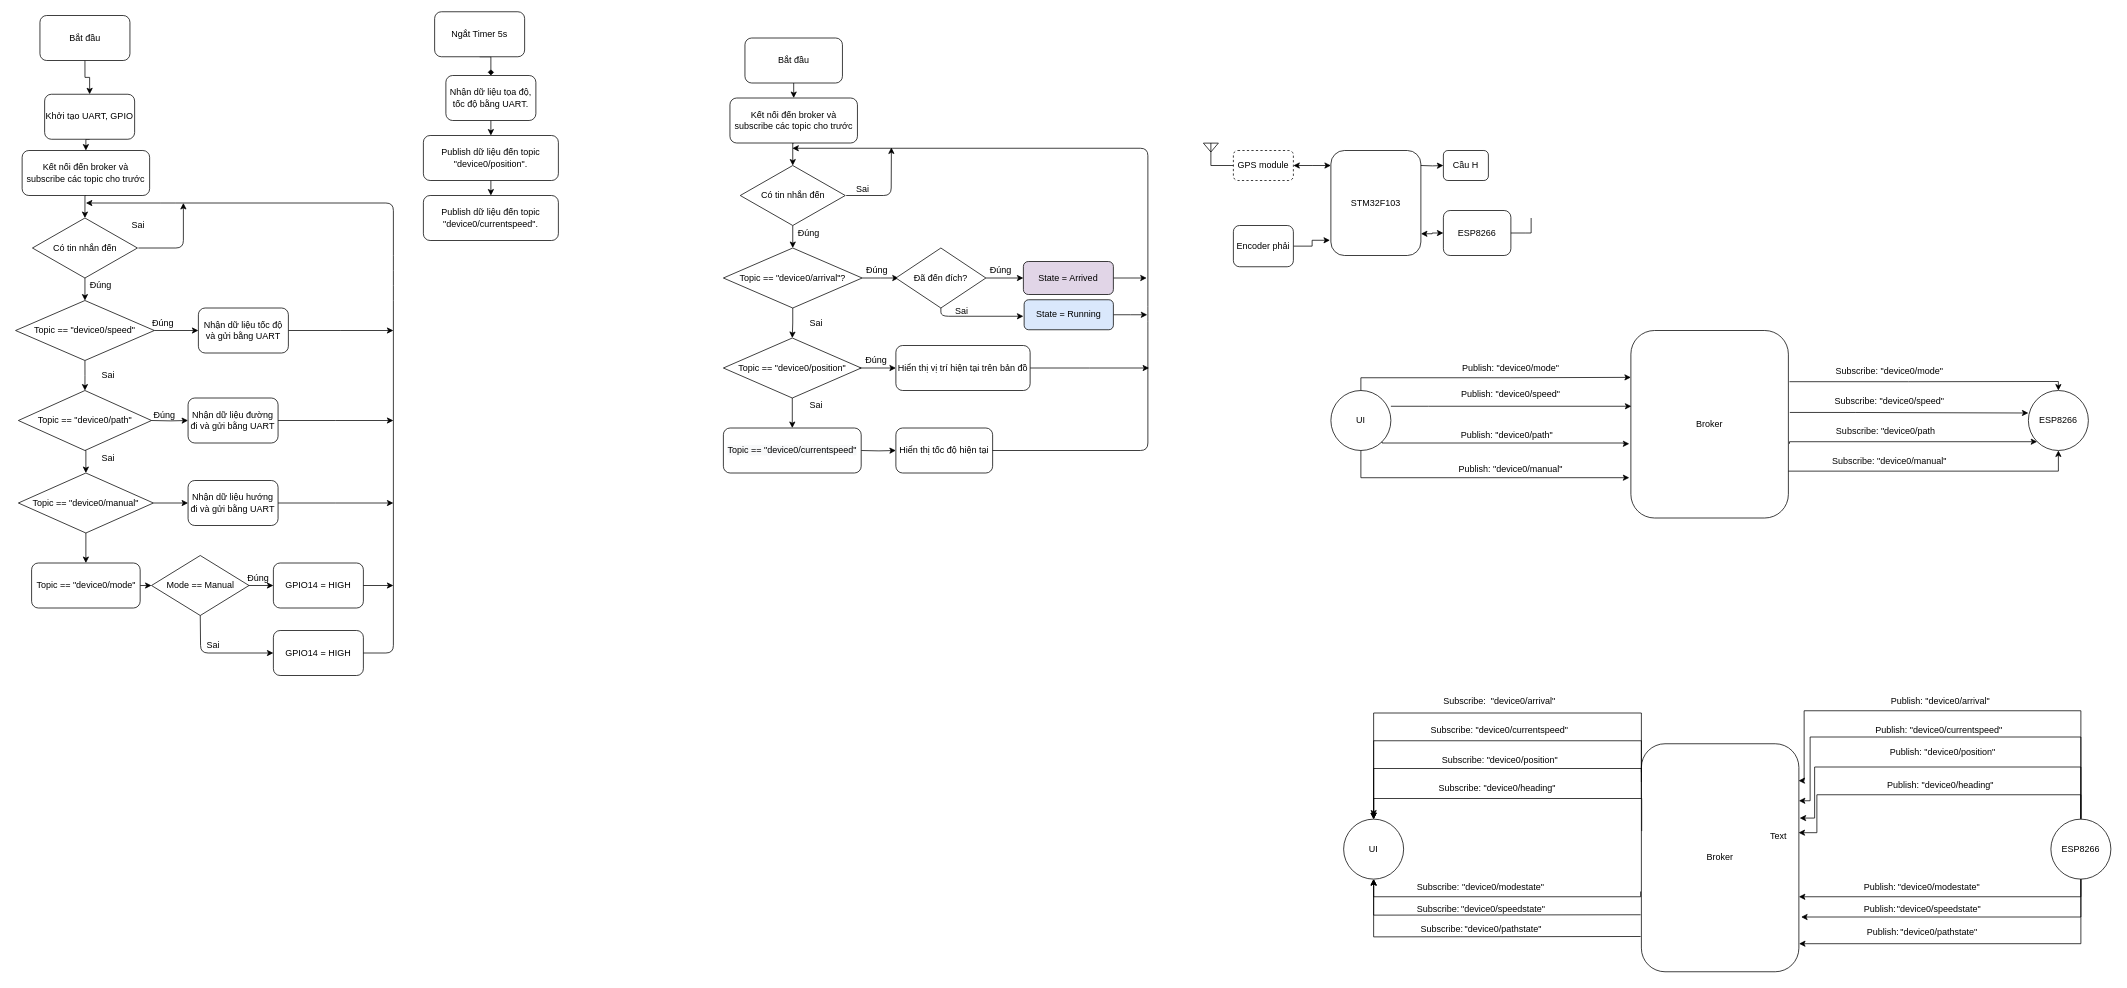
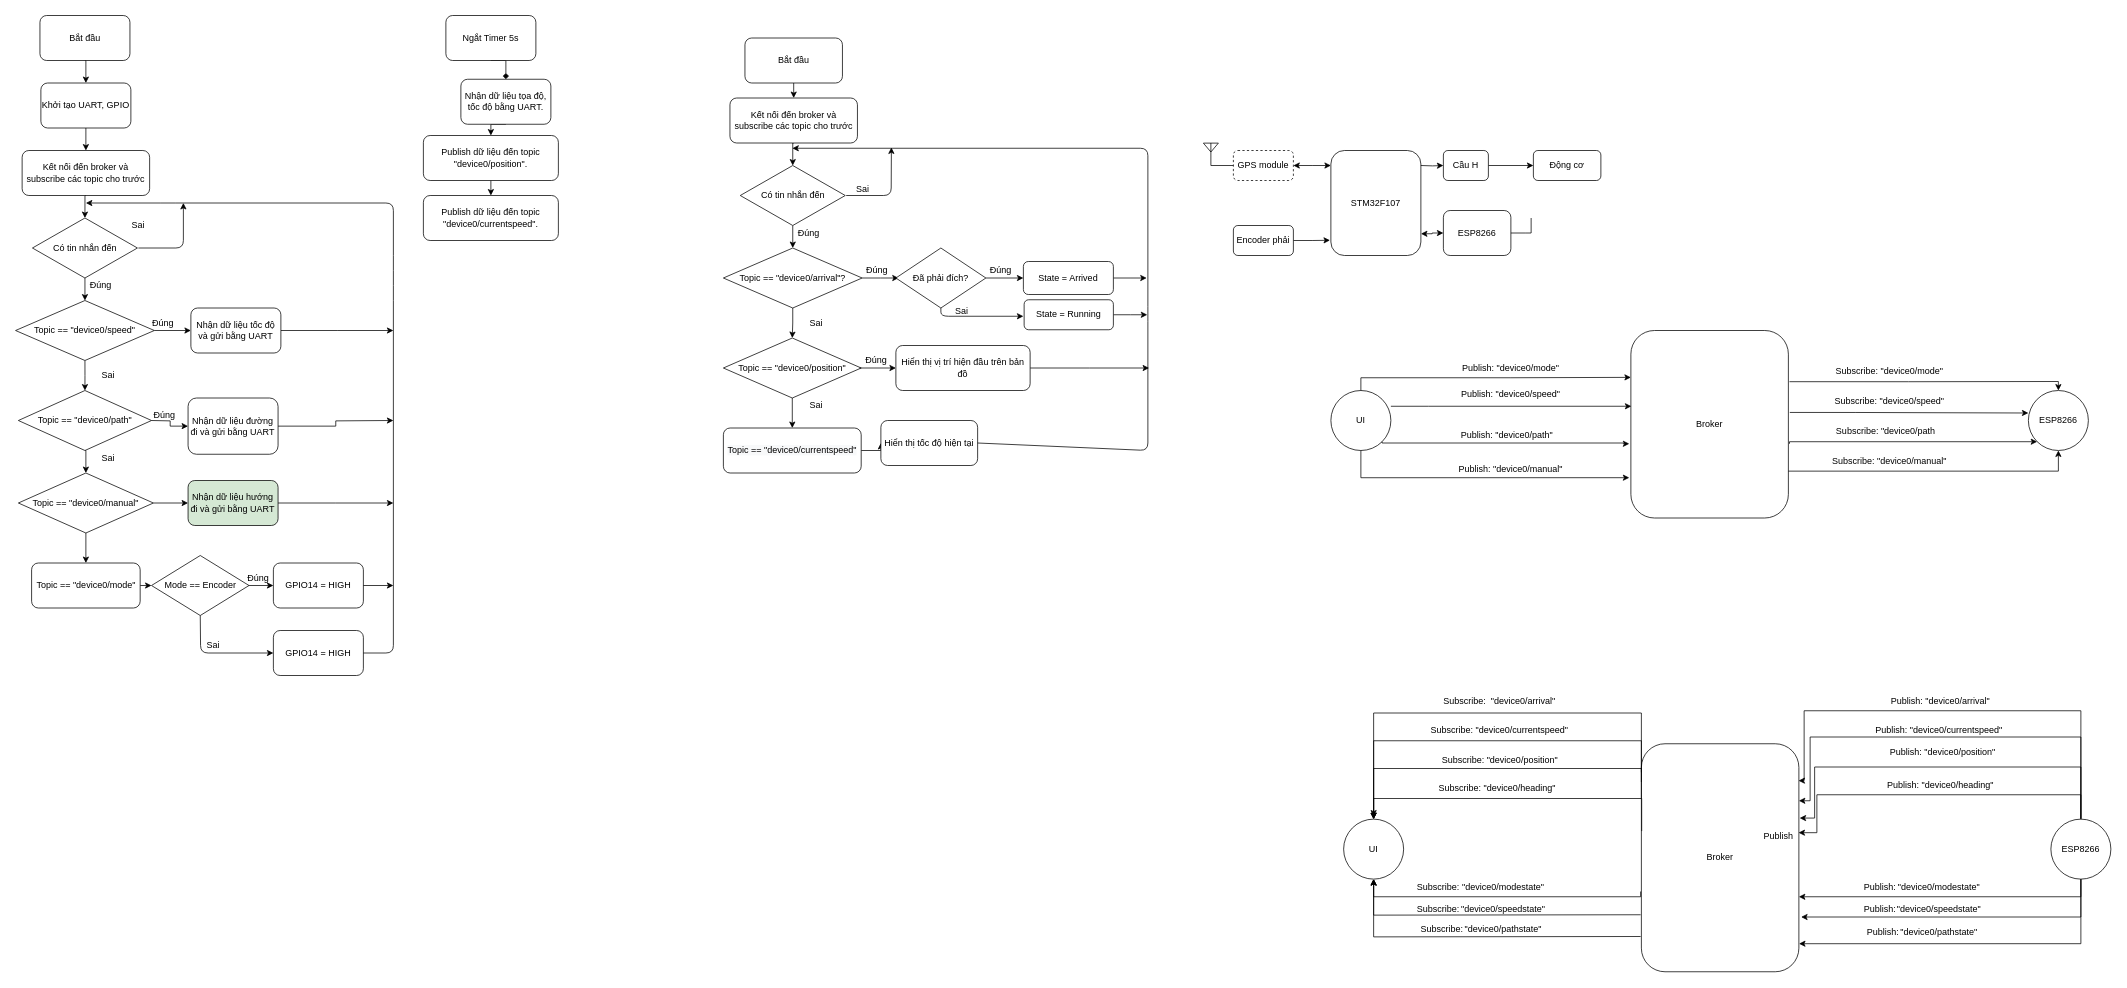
(480, 34) -> (491, 38)
(491, 98) -> (506, 102)
(90, 117) -> (86, 105)
none -> (1508, 165)
none -> (1567, 165)
(1376, 203) -> (1376, 203)
(1263, 246) -> (1263, 240)
(941, 278) -> (941, 278)
(1068, 278) -> (1068, 278)
(1069, 315) -> (1069, 315)
(243, 330) -> (236, 330)
(963, 368) -> (963, 368)
(233, 420) -> (233, 426)
(944, 450) -> (929, 443)
(233, 503) -> (233, 503)
(201, 585) -> (201, 585)
(1779, 836) -> (1779, 836)
